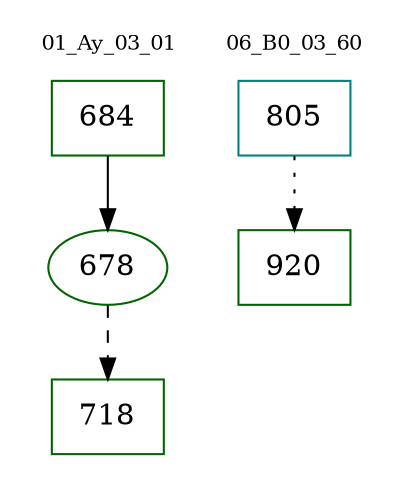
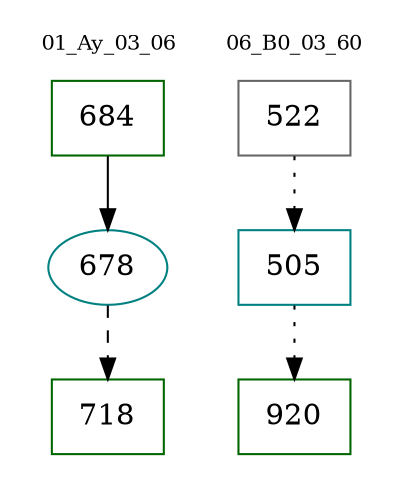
(109, 45) -> (109, 45)
none -> (294, 118)
(294, 118) -> (294, 267)
(108, 267) -> (108, 267)
